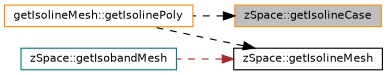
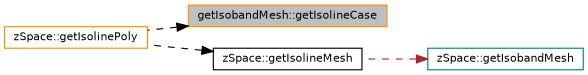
(99, 16) -> (76, 37)
(308, 16) -> (288, 16)
(199, 59) -> (389, 59)
